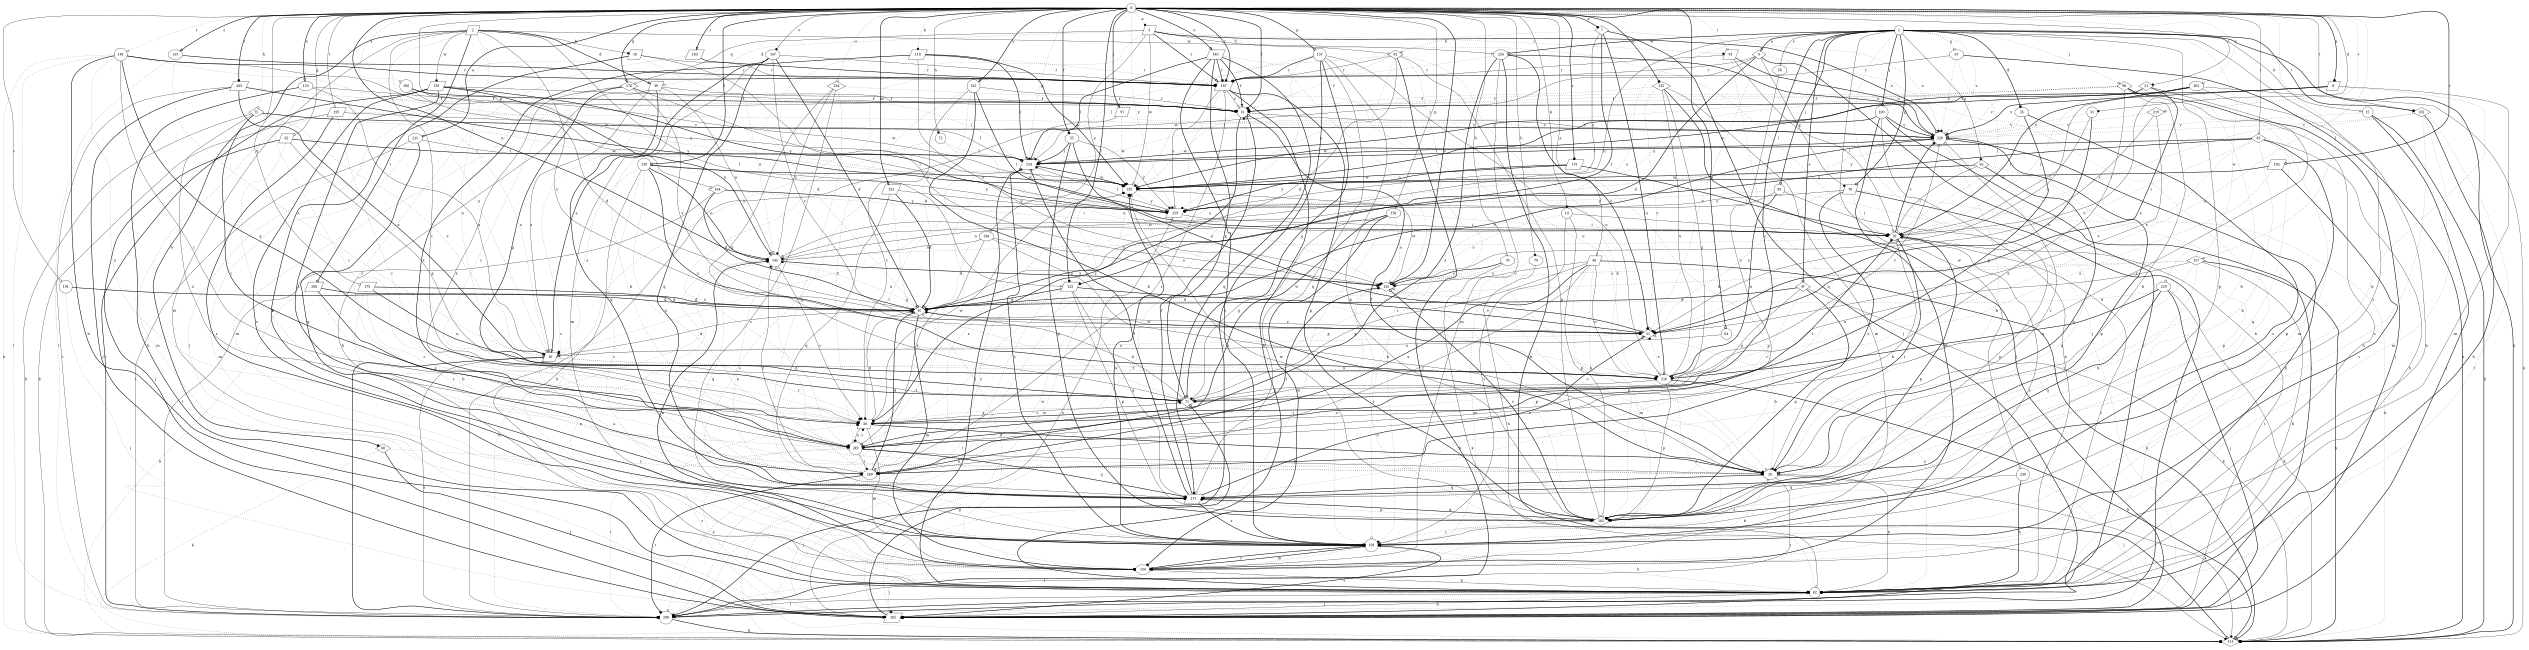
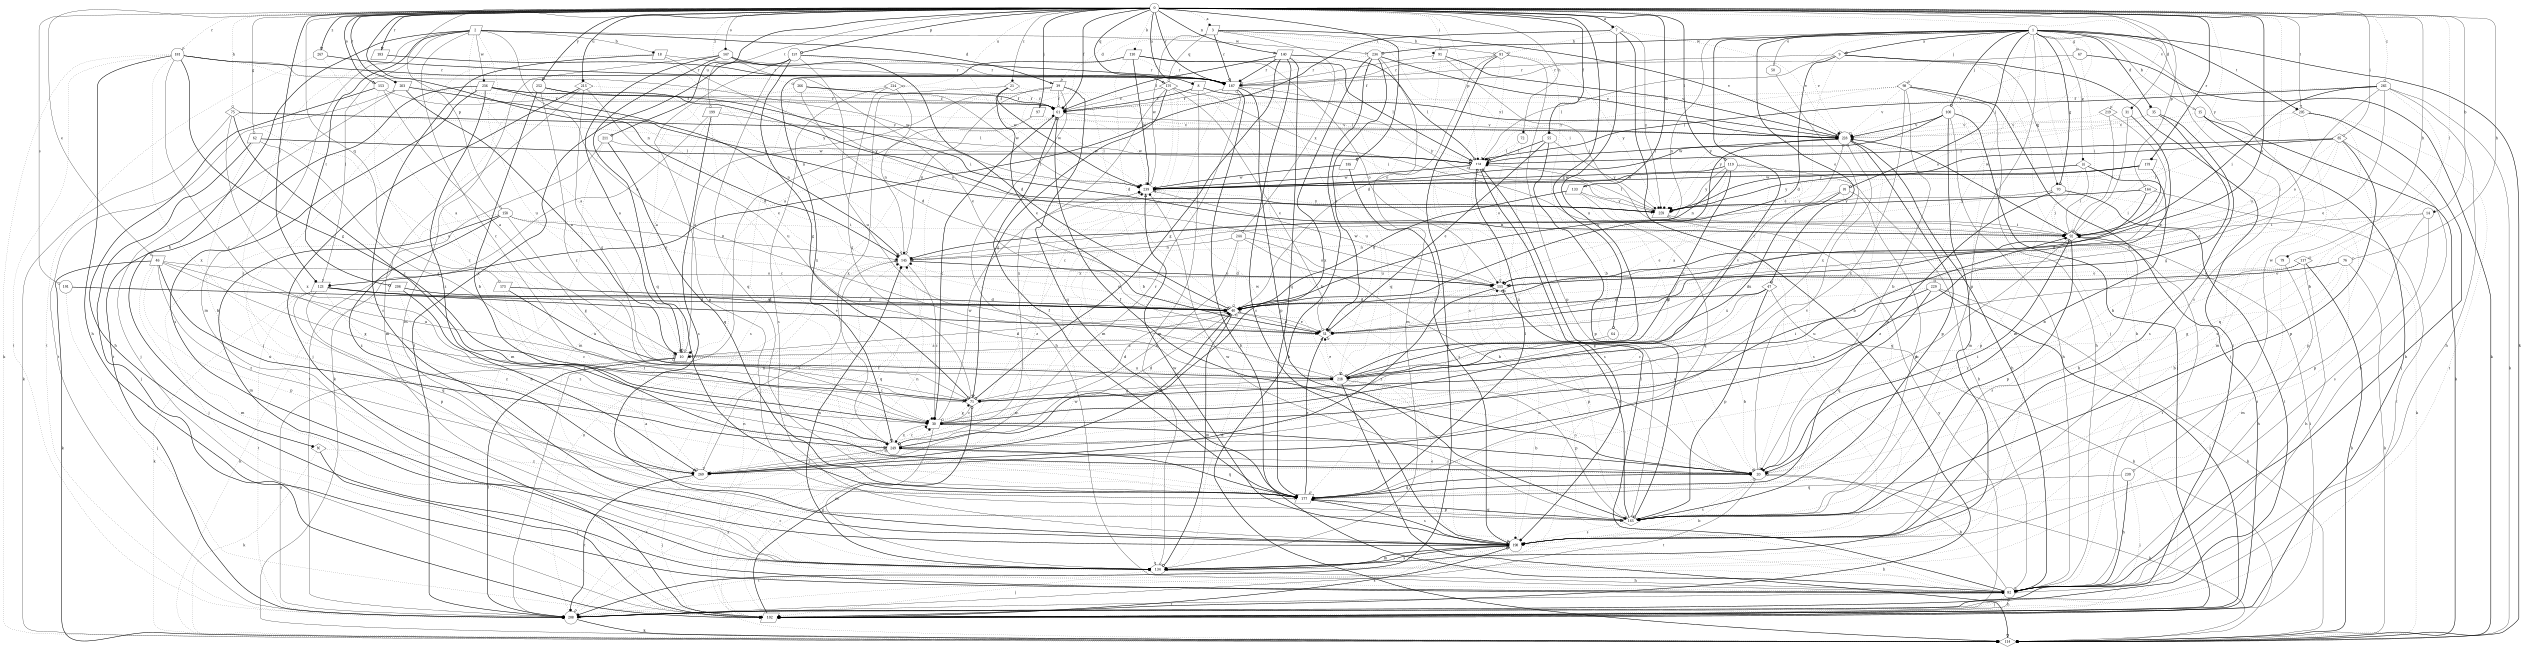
(1850, 189) -> (2059, 189)
(1000, 226) -> none
(297, 493) -> (233, 455)
